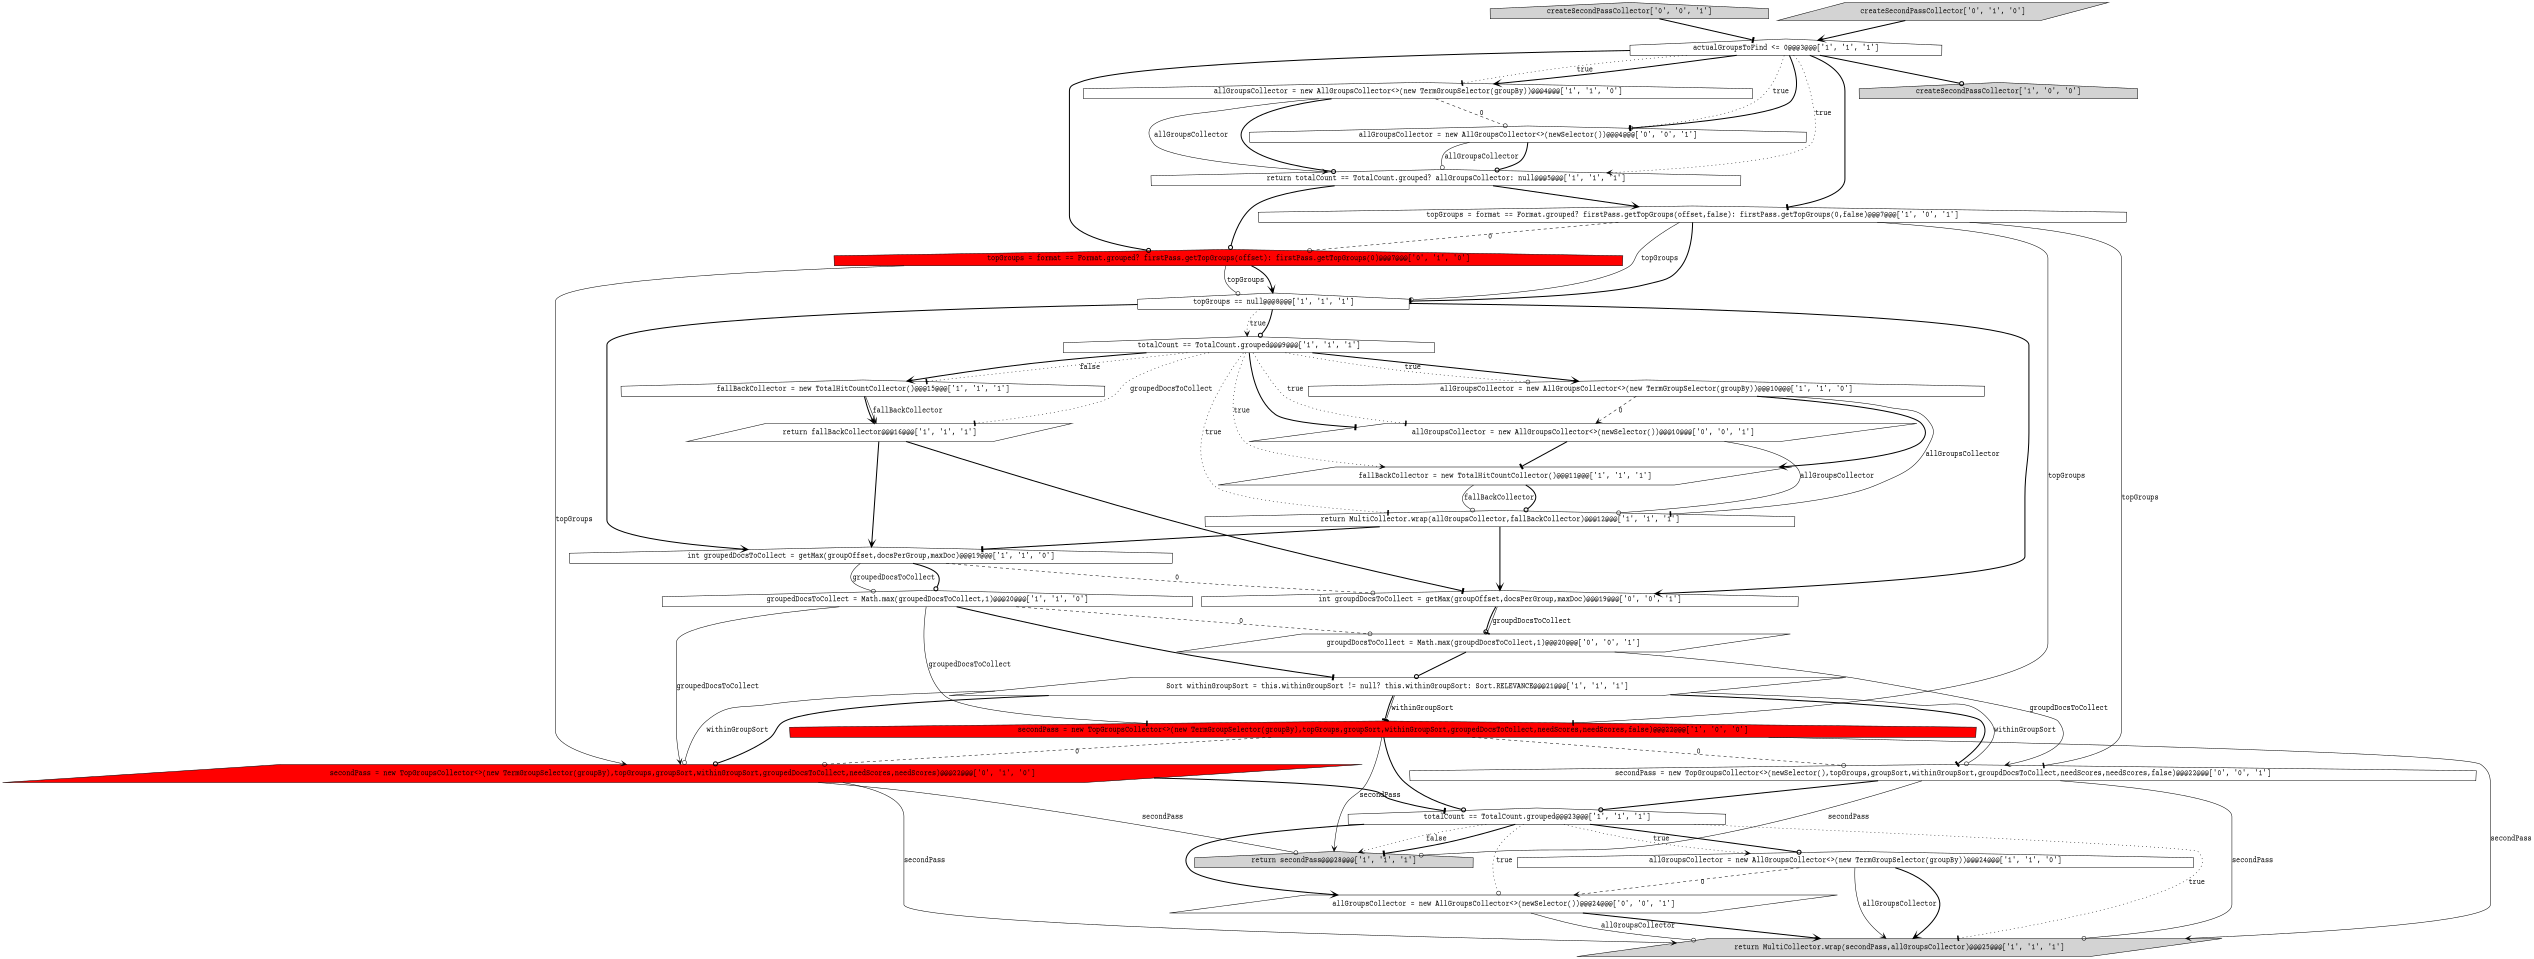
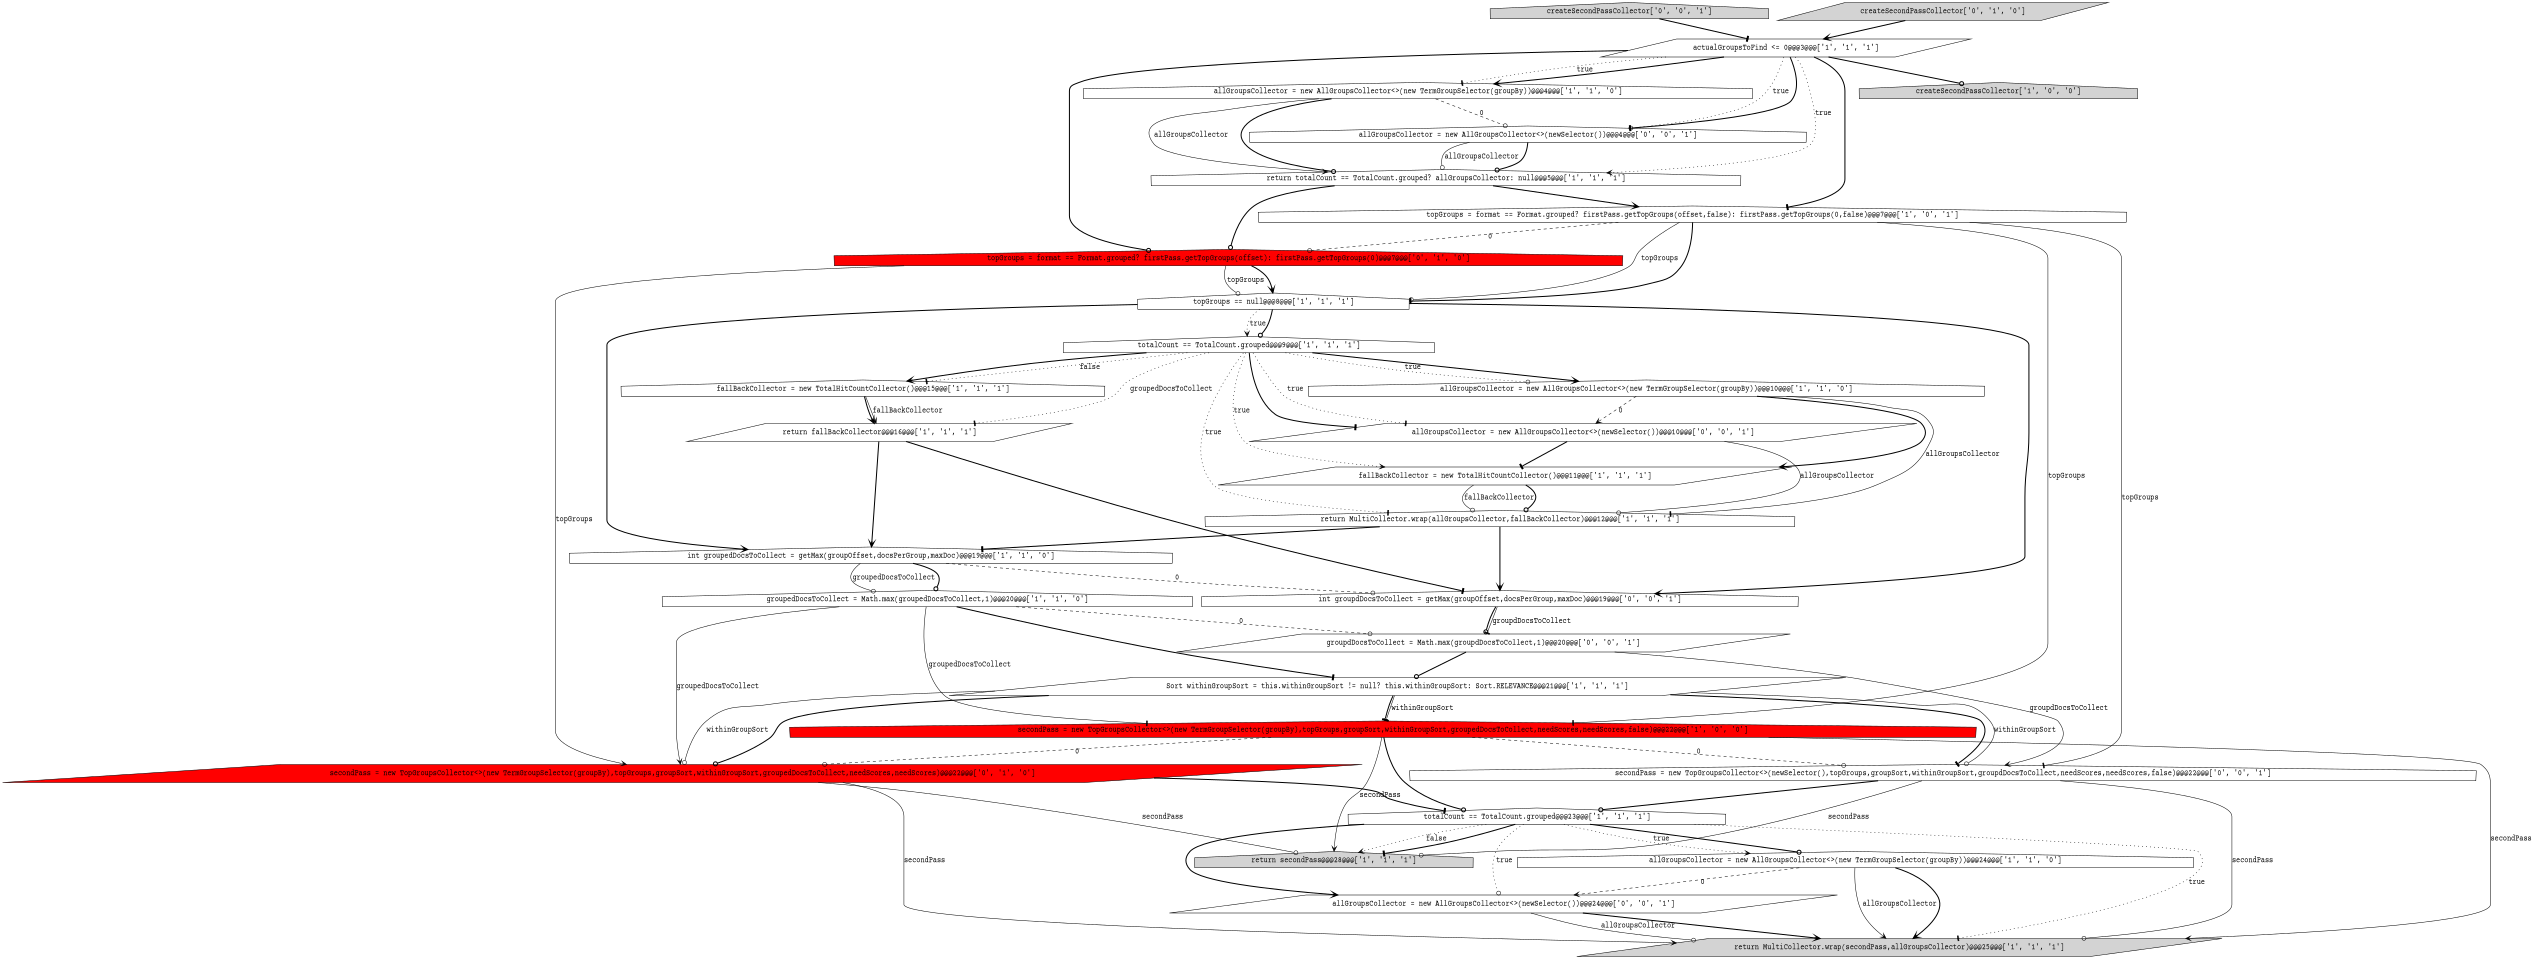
(1786, 48) -> (1786, 48)
